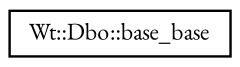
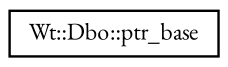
(120, 34) -> (114, 34)
